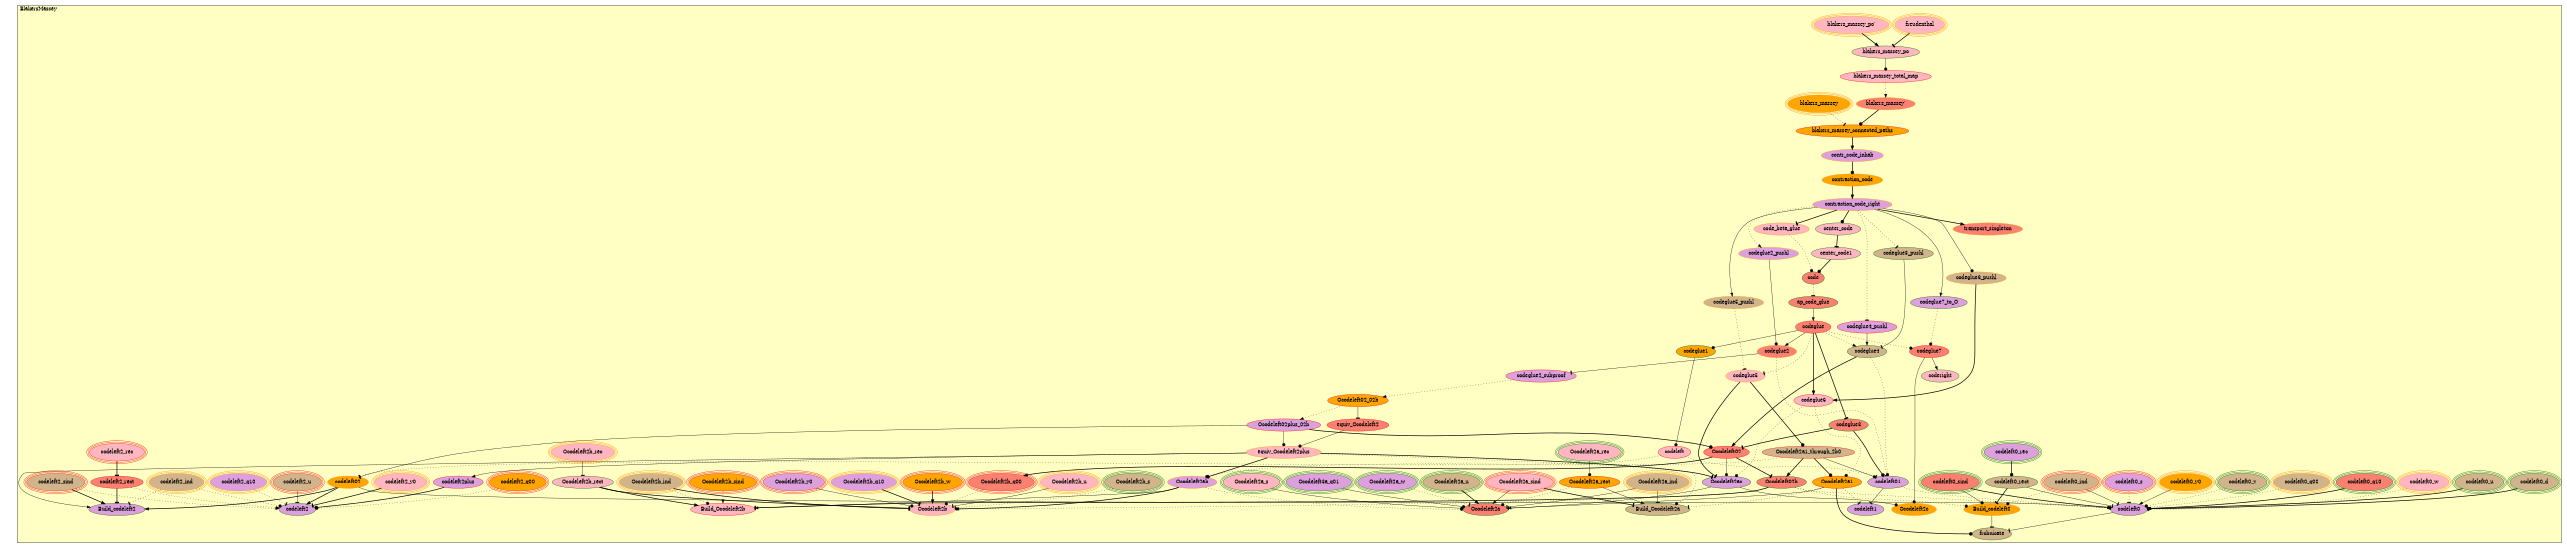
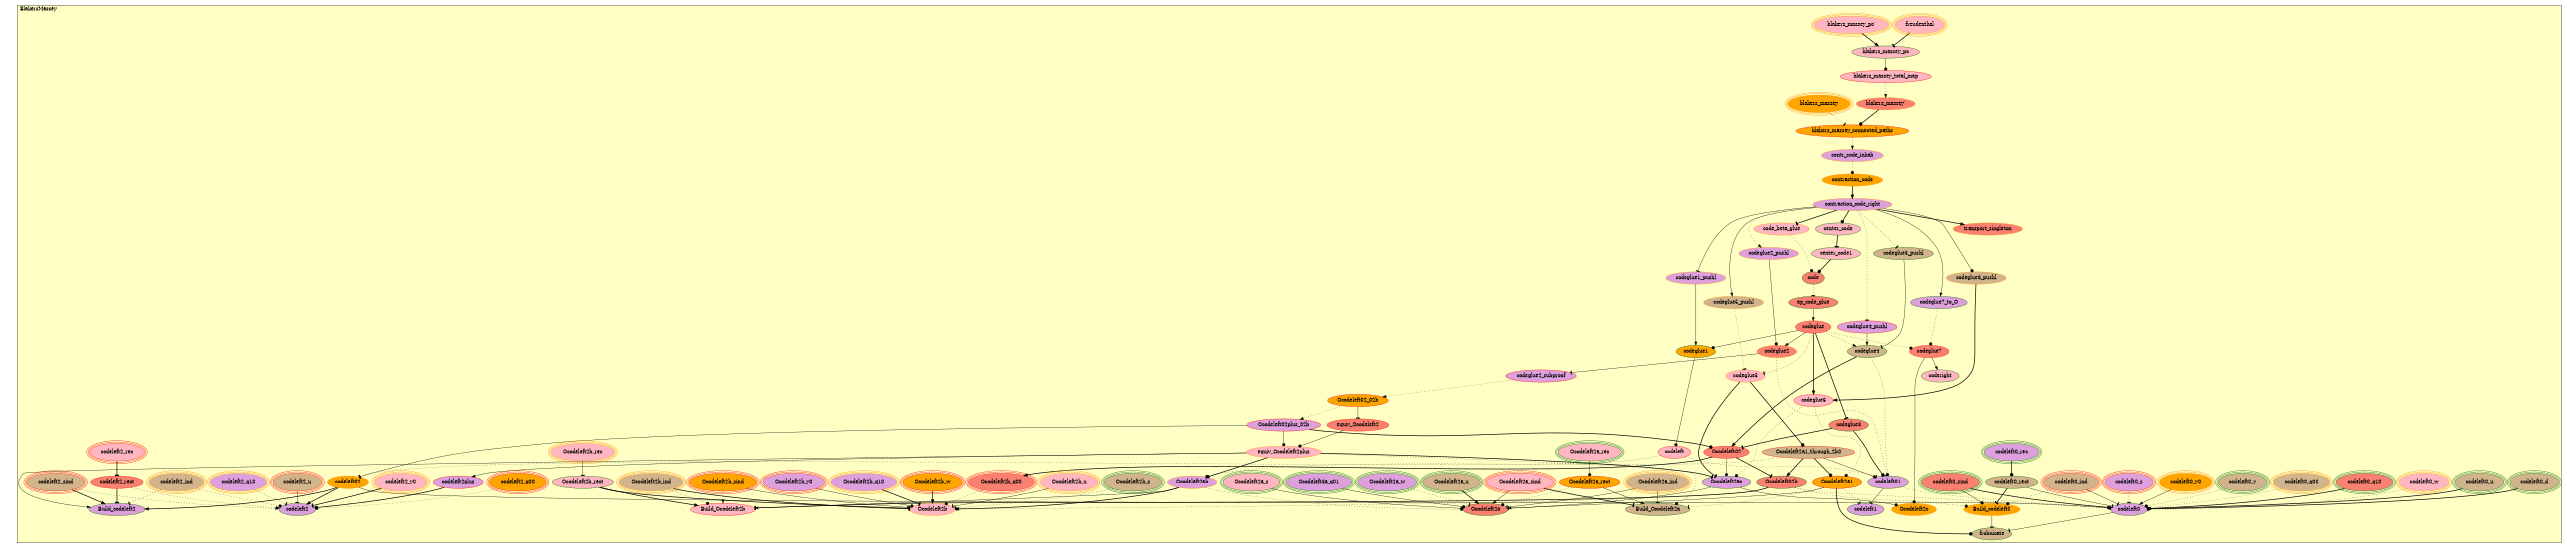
(1852, 142) -> (1852, 142)
(1852, 166) -> (1852, 166)
none -> (1696, 278)
none -> (811, 498)
